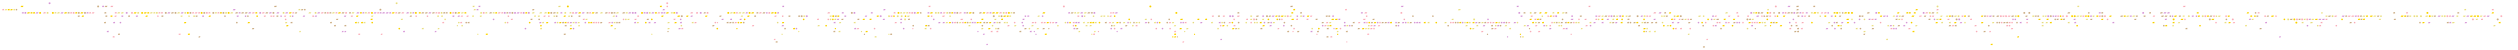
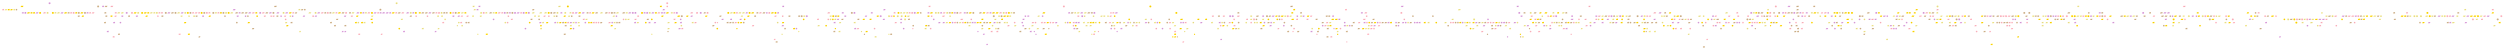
(674, 13) -> (674, 13)
